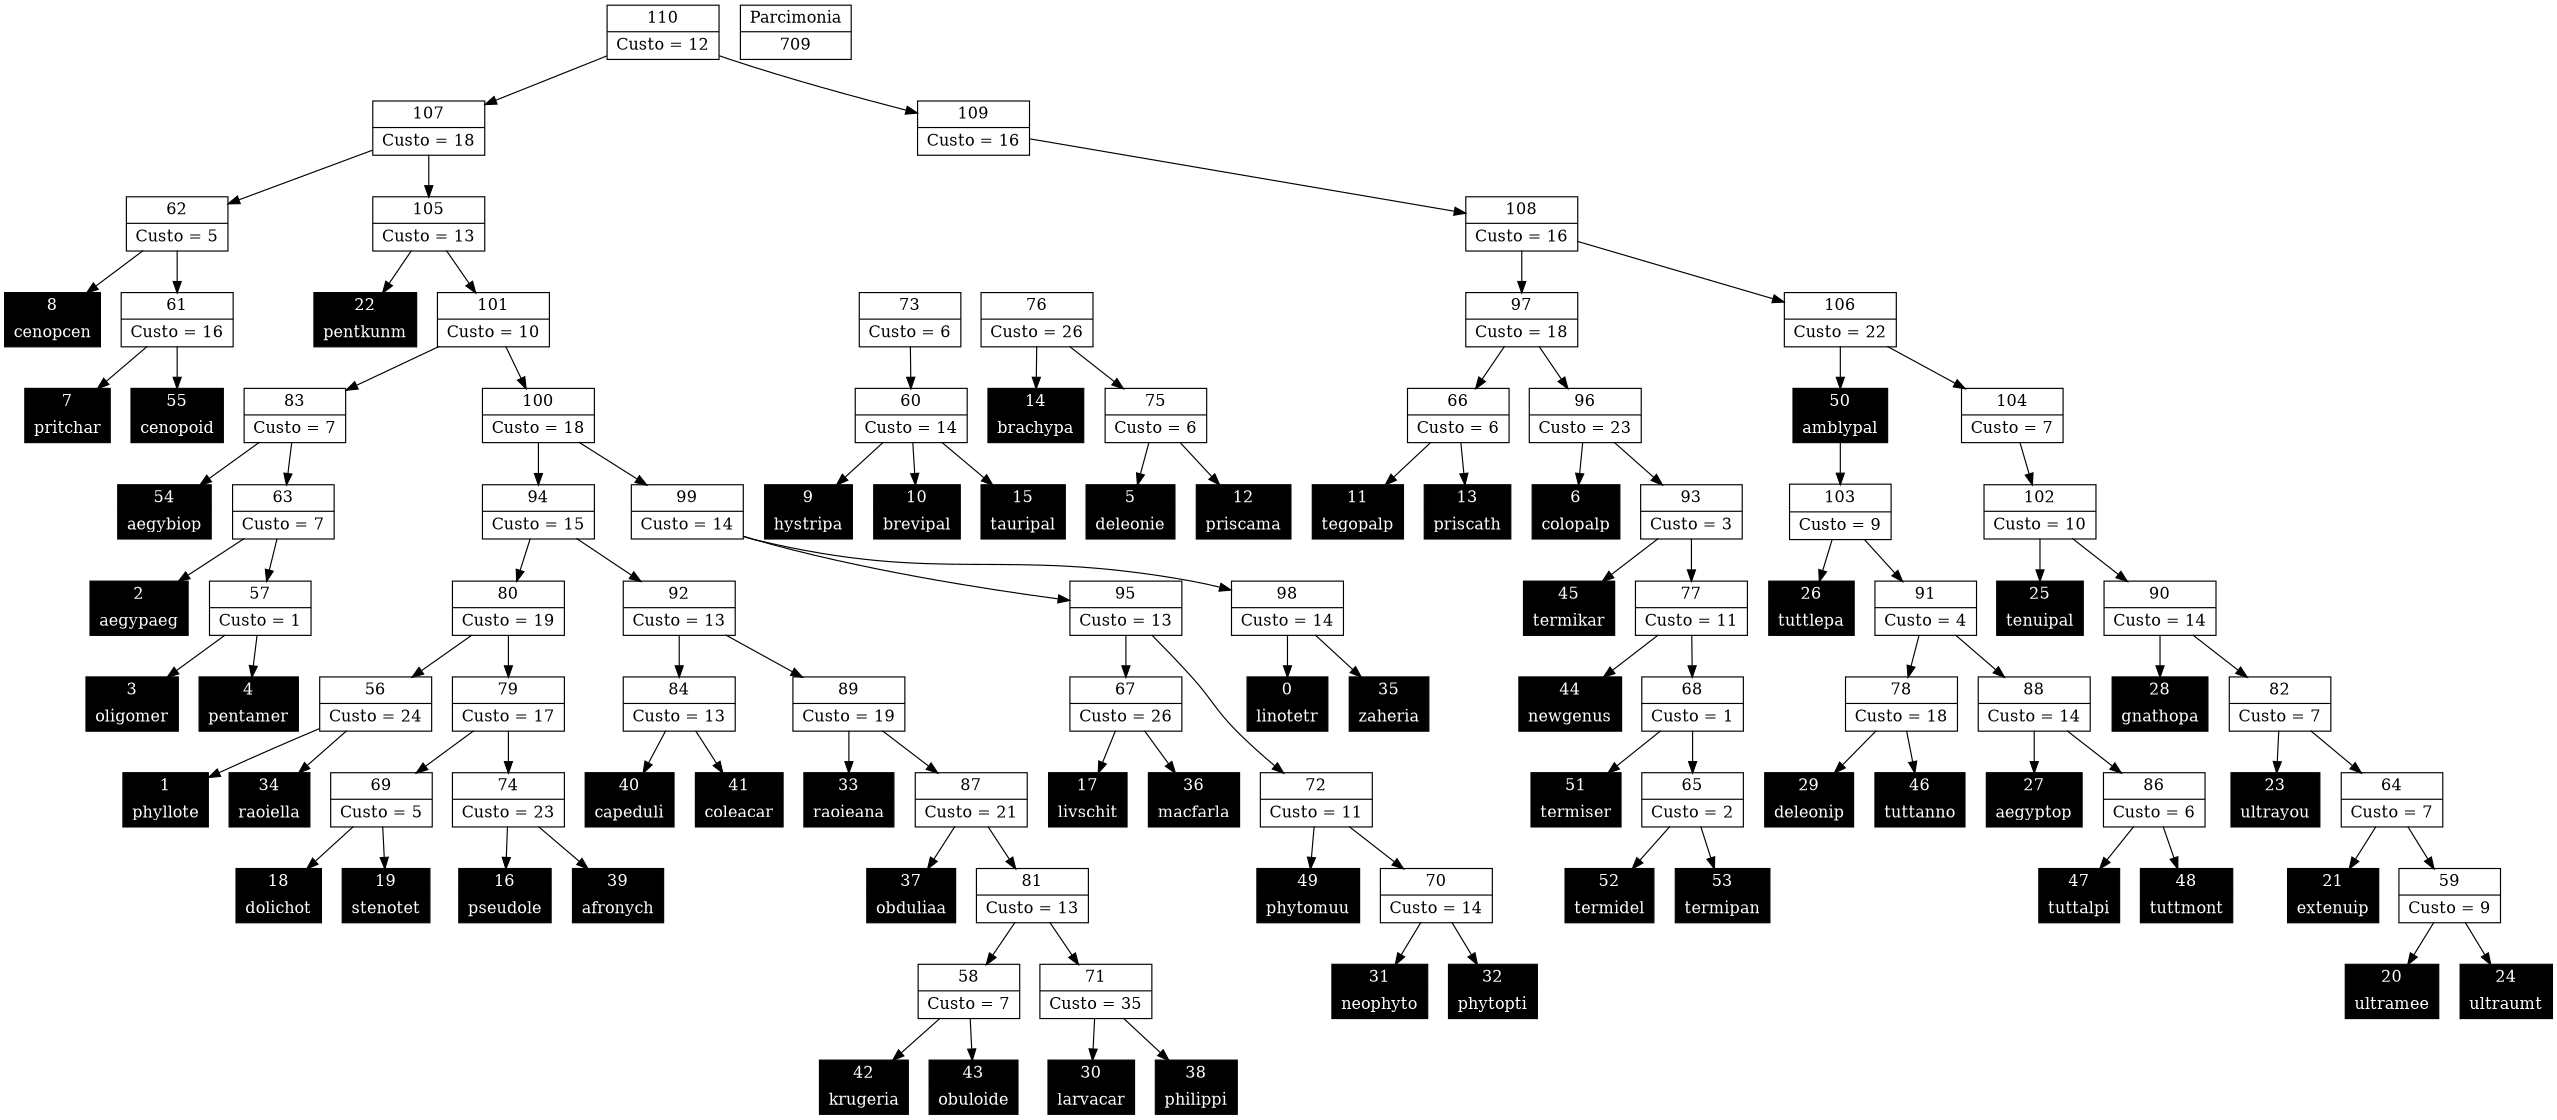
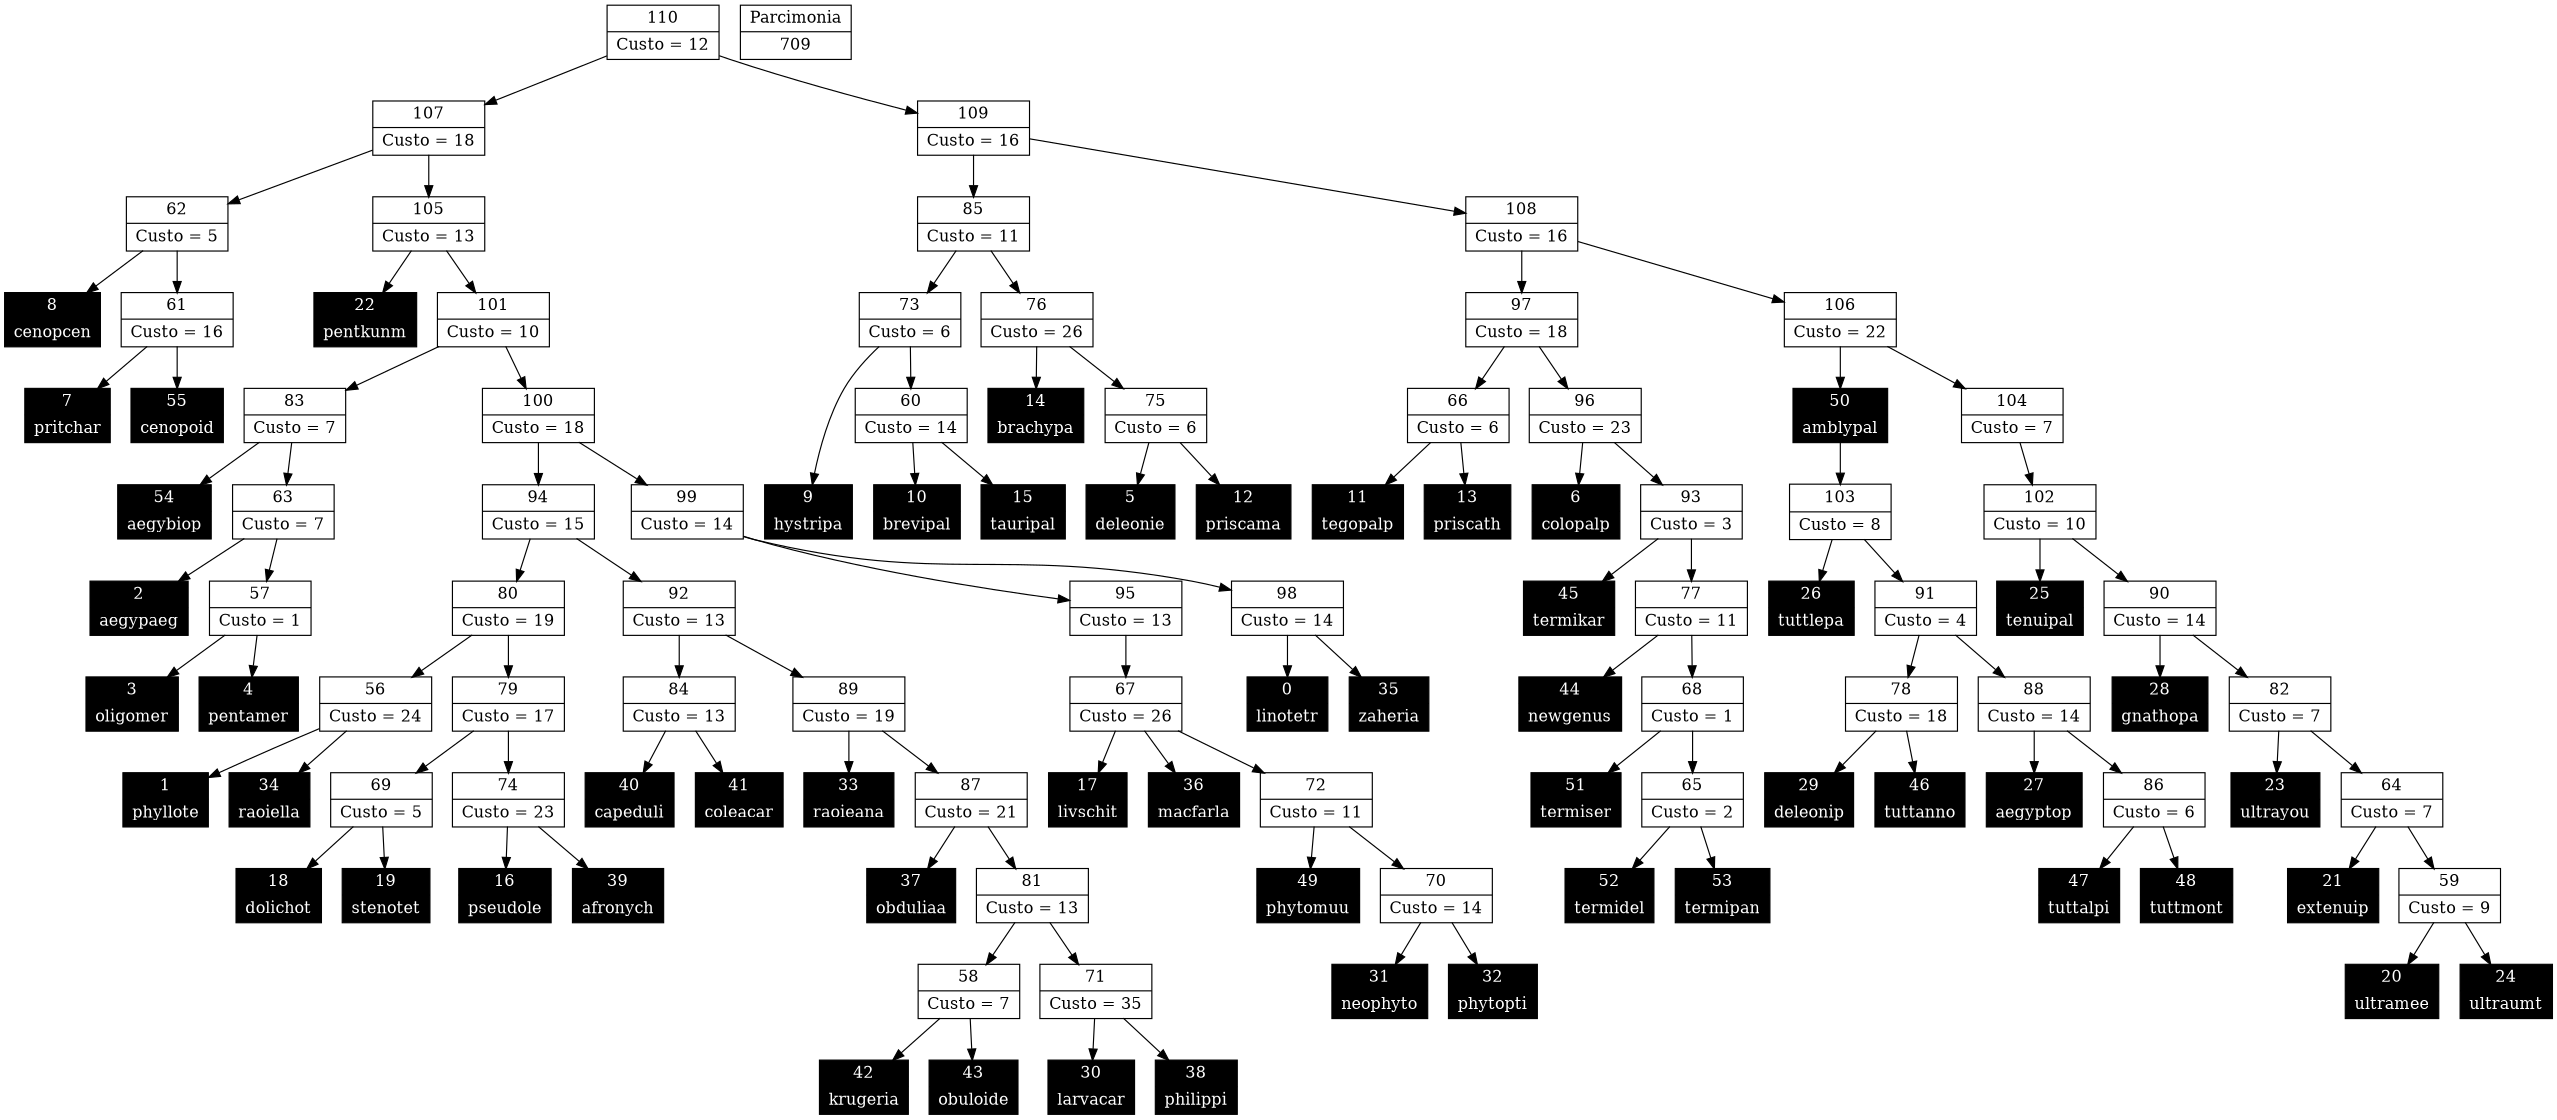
none -> (974, 224)
(864, 460) -> (836, 404)
(1840, 525) -> (1840, 525)
(1212, 702) -> (1216, 749)
